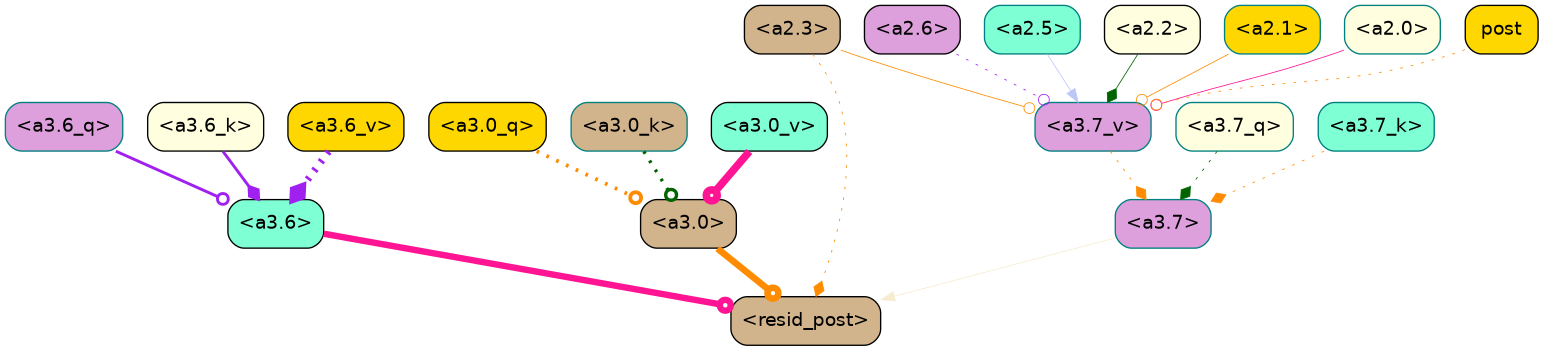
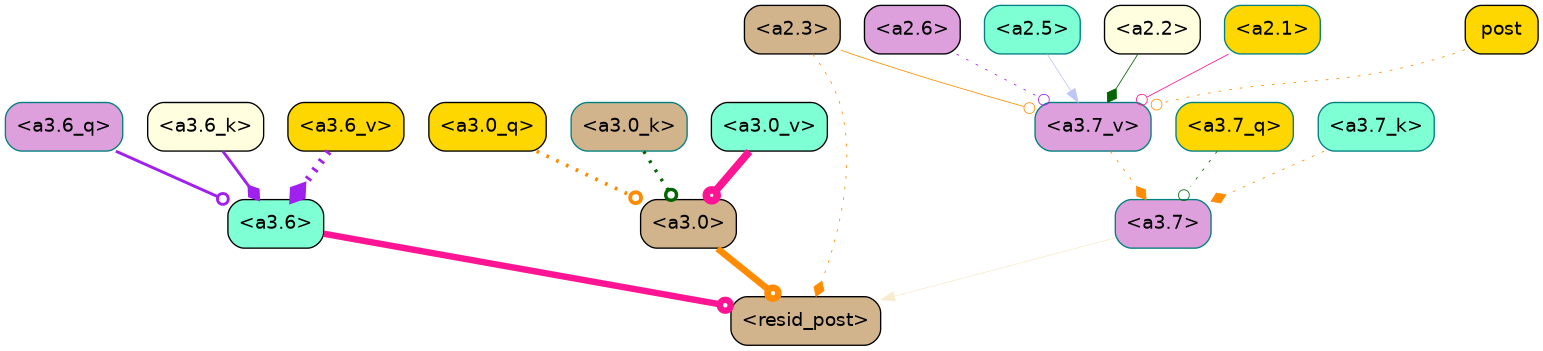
(1392, 30) -> none
(1188, 76) -> (1188, 76)
(1235, 127) -> (1235, 127)
(1204, 169) -> (1204, 169)
